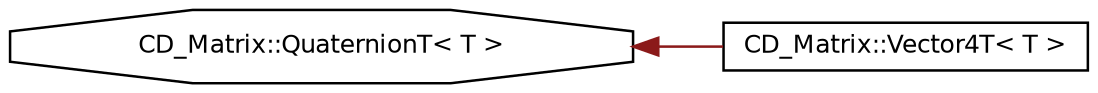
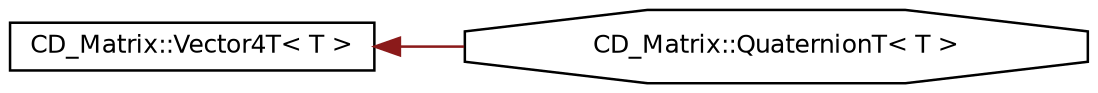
(691, 47) -> (432, 47)
